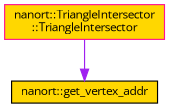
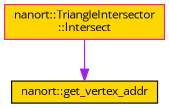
(85, 22) -> (85, 22)
